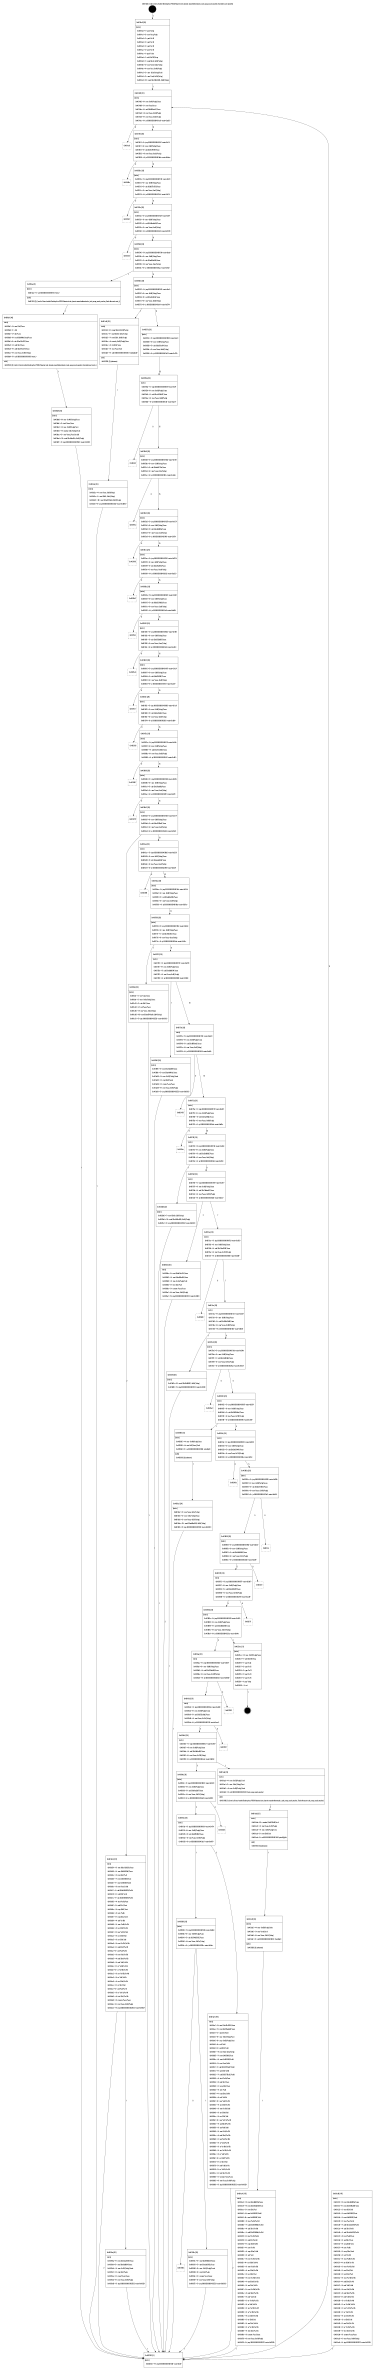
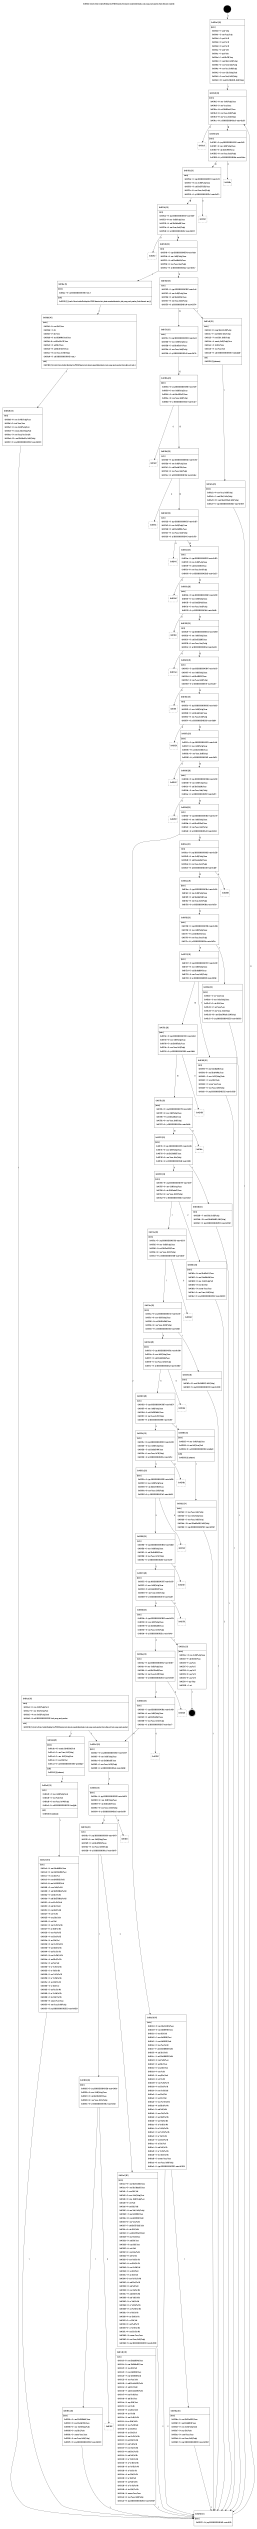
(223, 1765) -> (92, 1735)
